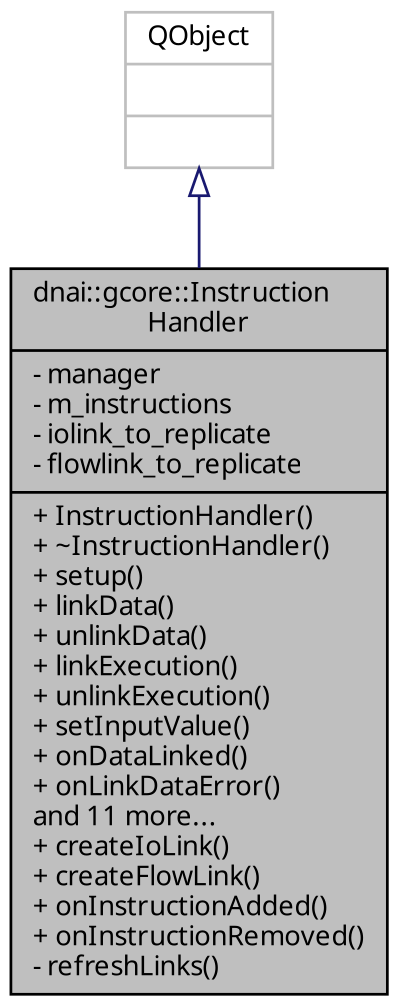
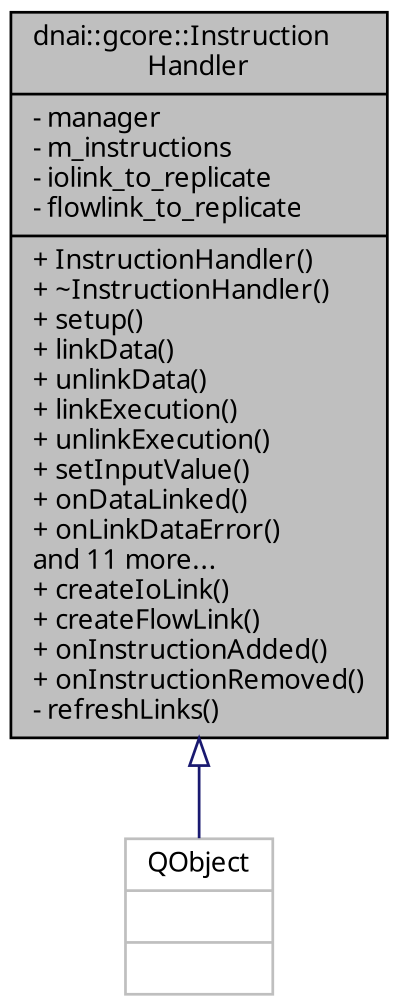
(199, 232) -> (199, 802)
